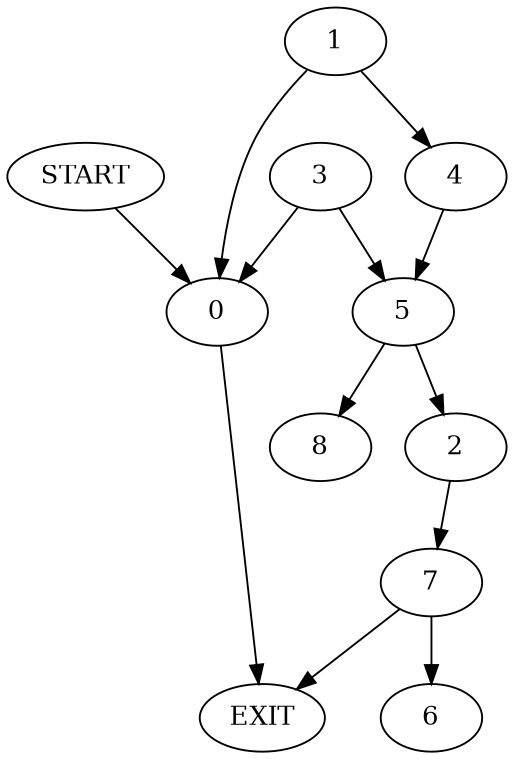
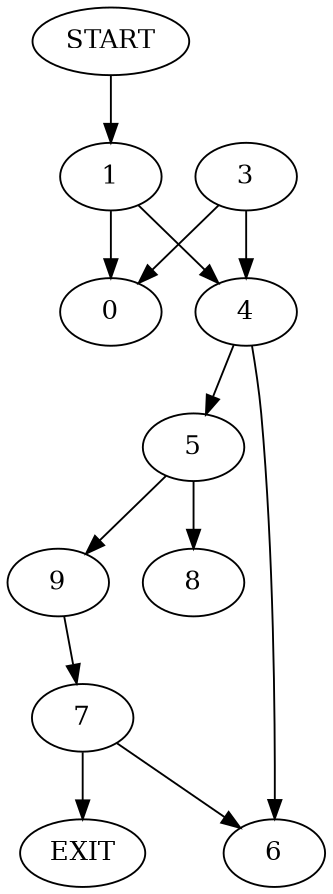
(357, 236) -> (246, 235)
(146, 239) -> (111, 100)
(456, 447) -> (58, 583)
(239, 505) -> none
none -> (271, 572)
